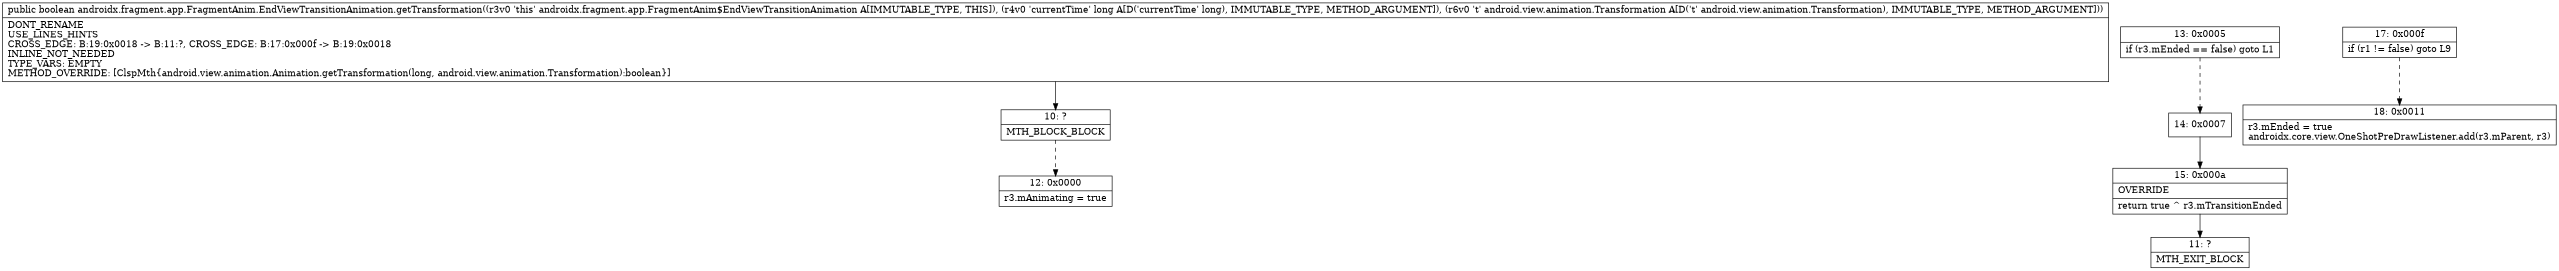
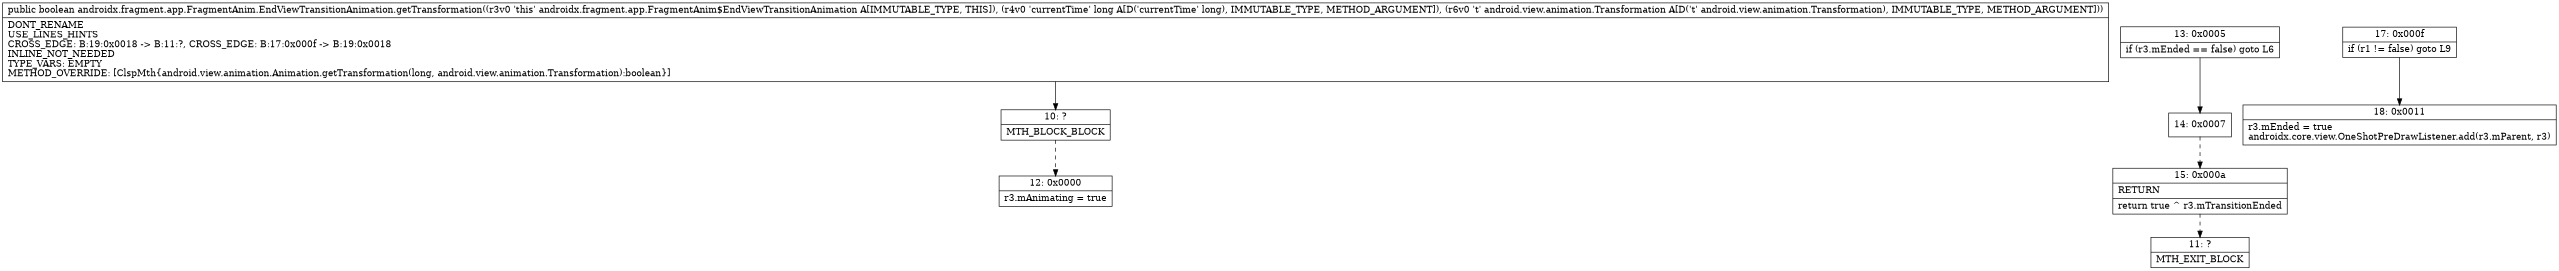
(2200, 50) -> (2200, 50)
(2400, 78) -> (2400, 78)
(2200, 82) -> (2200, 82)
(2200, 149) -> (2200, 149)
(2144, 191) -> (2139, 191)
(2200, 222) -> (2200, 222)
